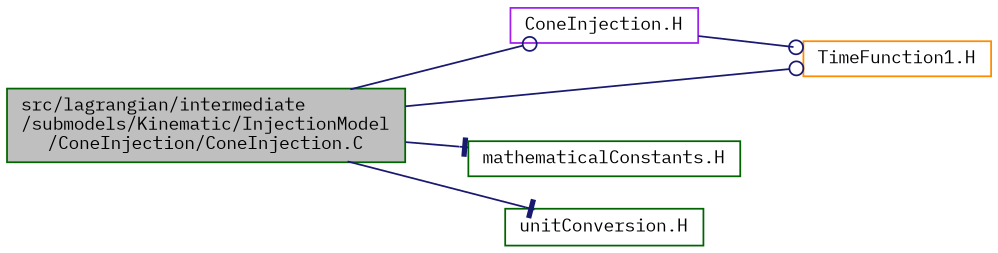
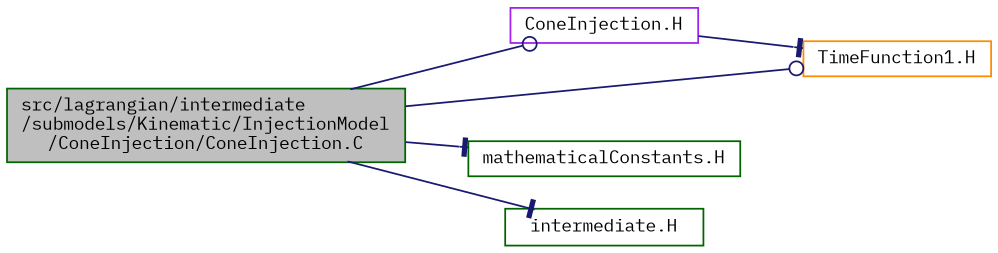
(746, 42) -> (746, 42)
(604, 227) -> (604, 227)
